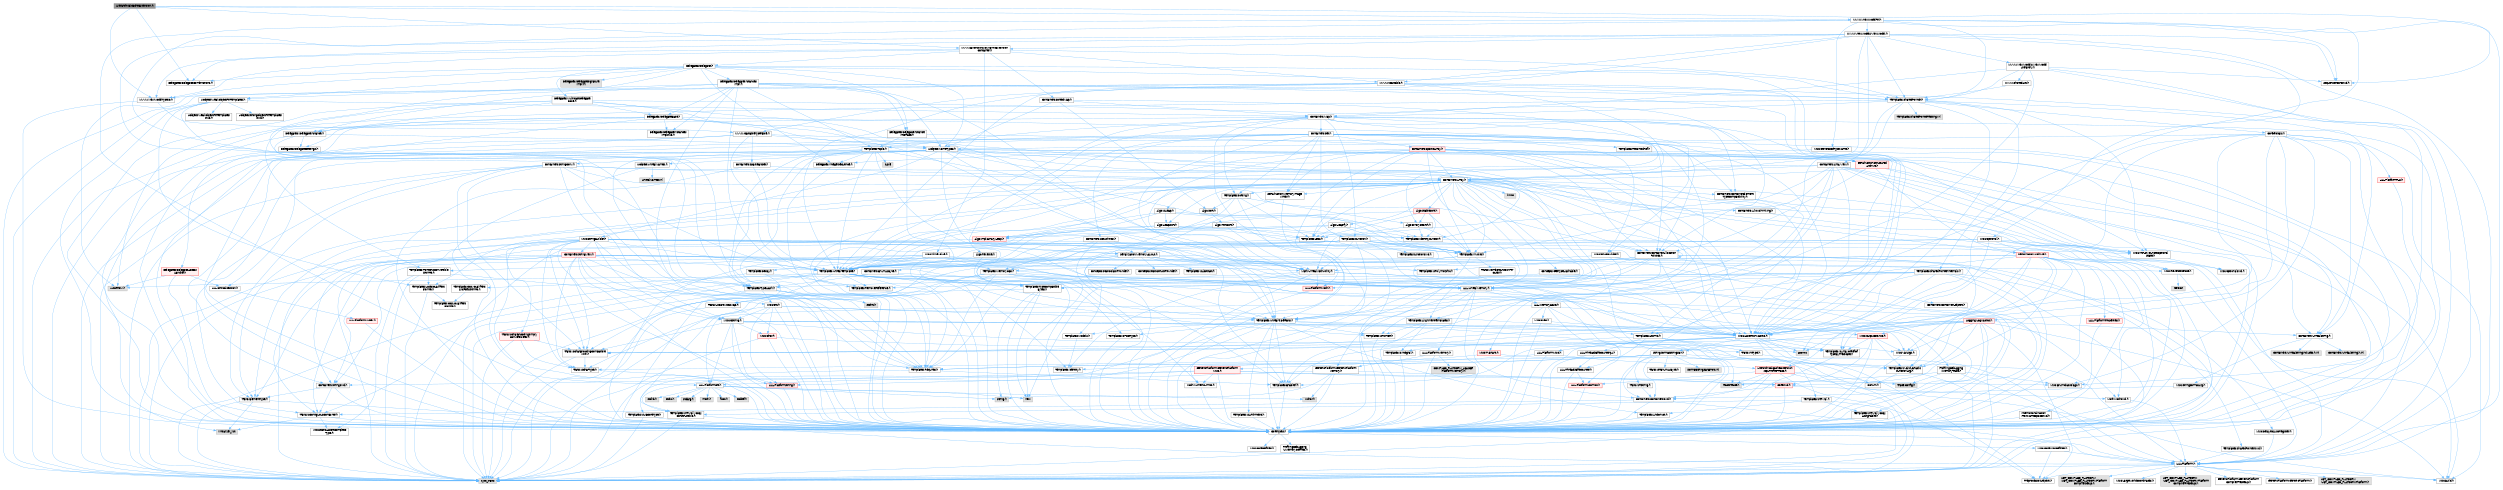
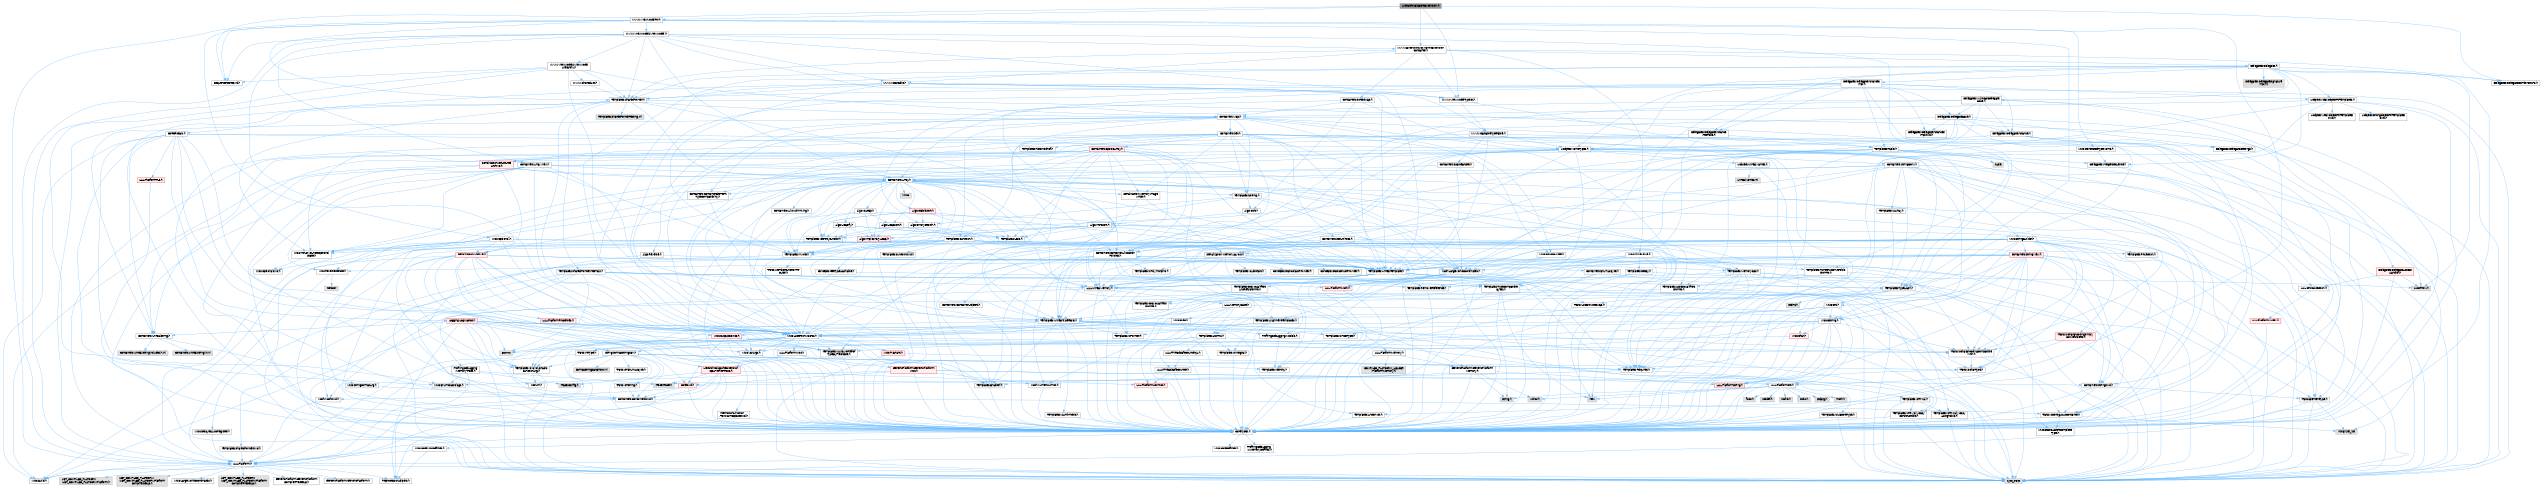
none -> (1891, 211)
none -> (2142, 255)
(1317, 272) -> (1461, 272)
(1077, 336) -> (1280, 336)
